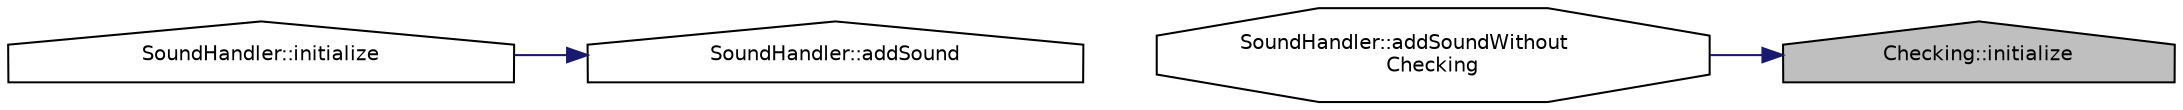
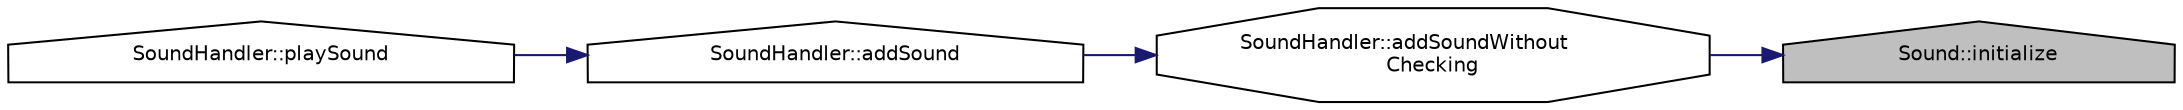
(261, 55) -> (261, 55)
none -> (1109, 55)
(1979, 55) -> (1979, 55)
